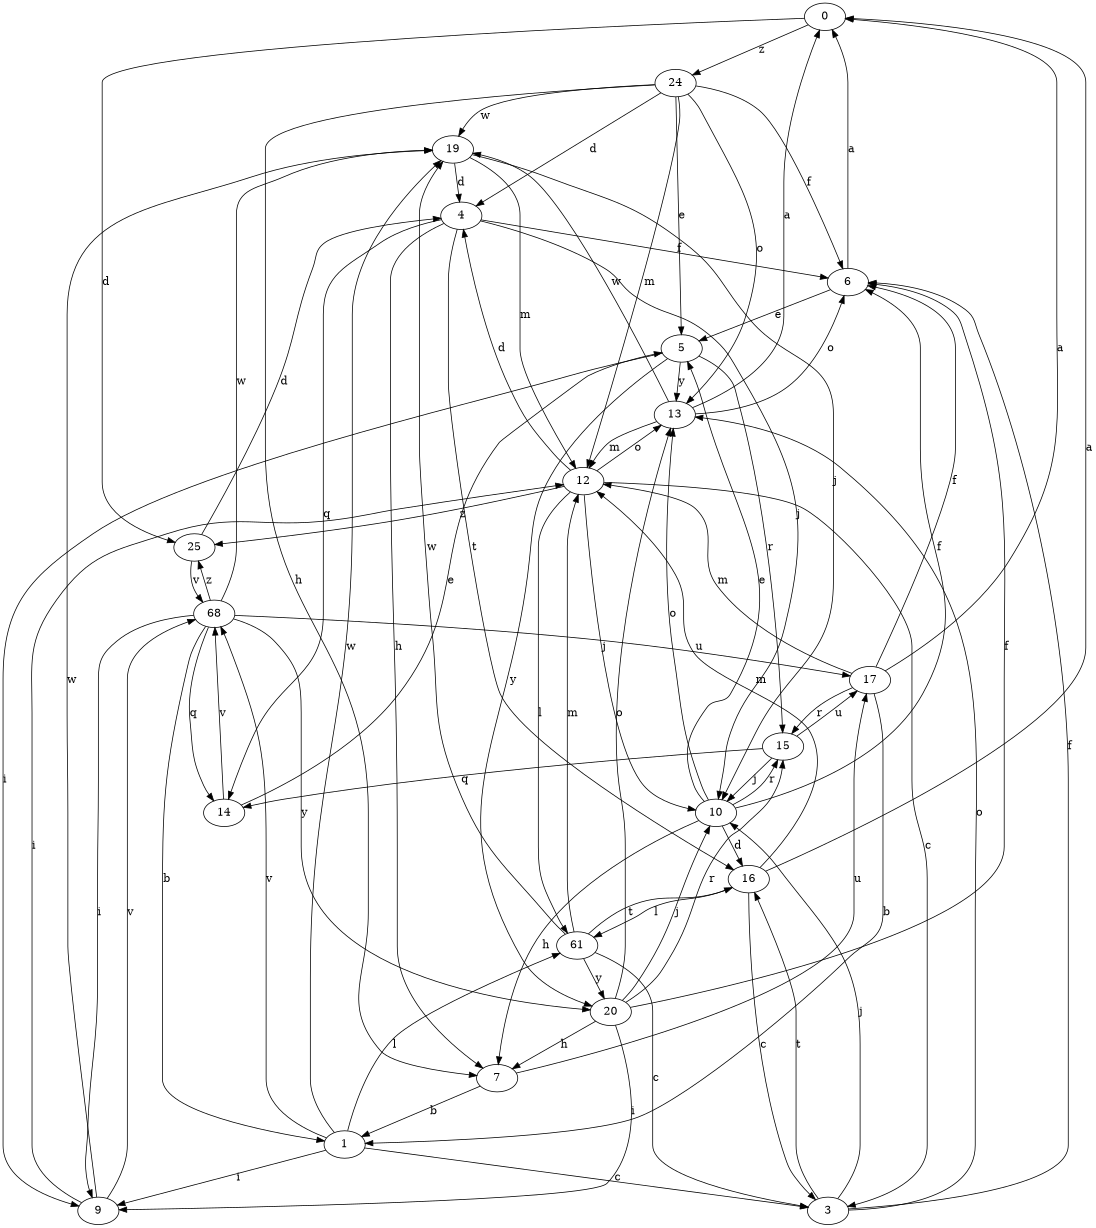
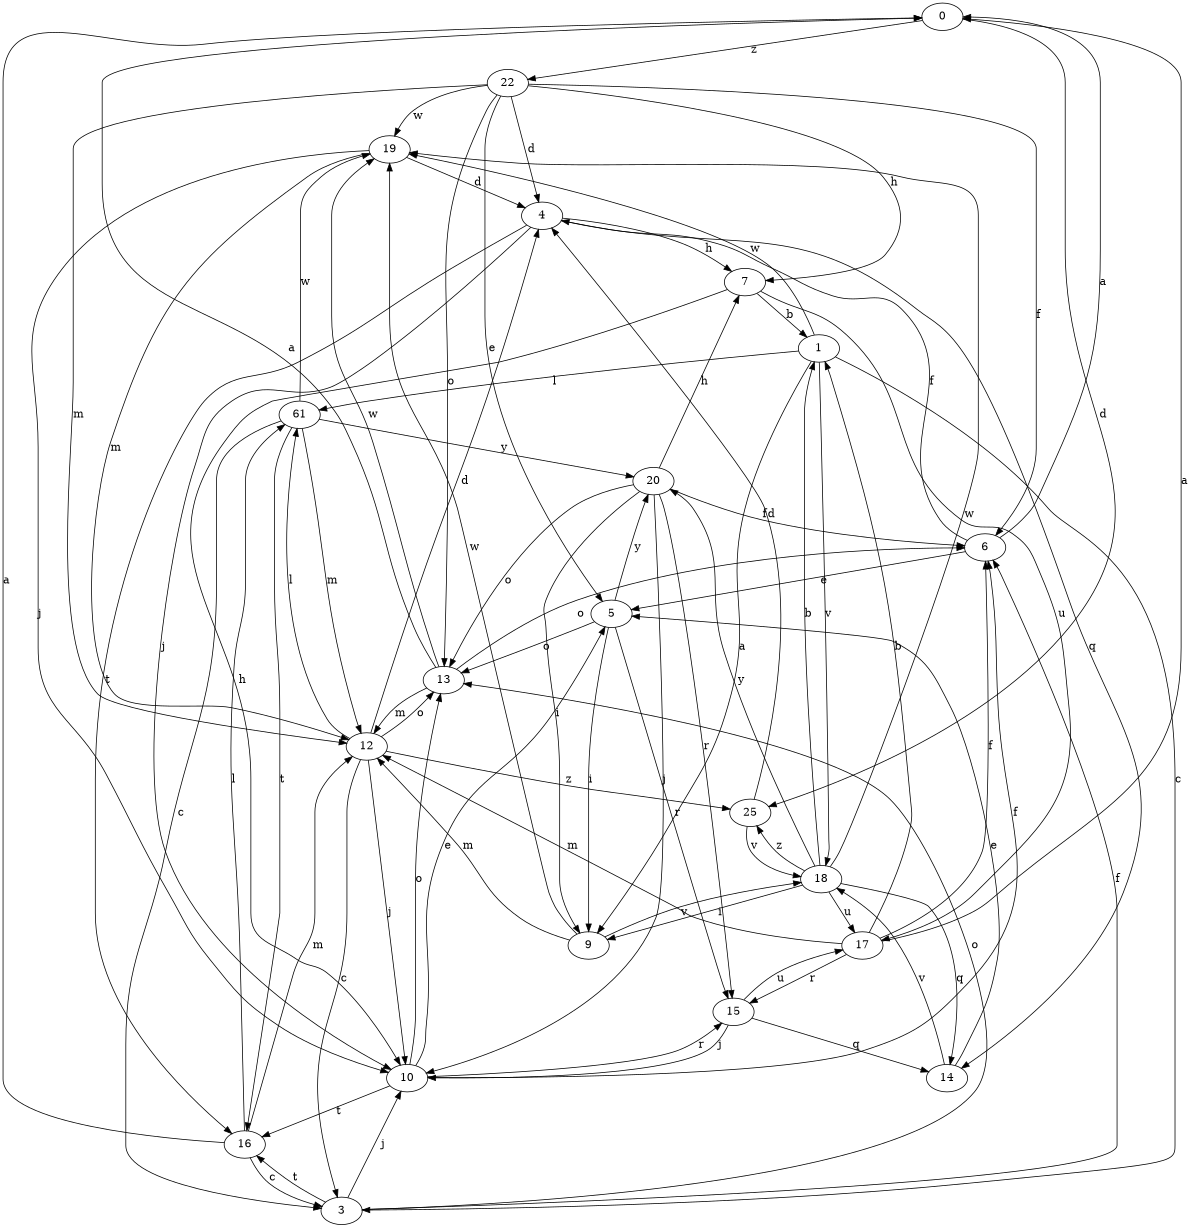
(676, 83) -> (508, 83)
(642, 247) -> (859, 299)
(682, 382) -> (546, 647)
(214, 614) -> (821, 879)
(34, 846) -> (468, 846)
(738, 846) -> (339, 1111)
(562, 909) -> (192, 518)
(238, 1178) -> (742, 647)
